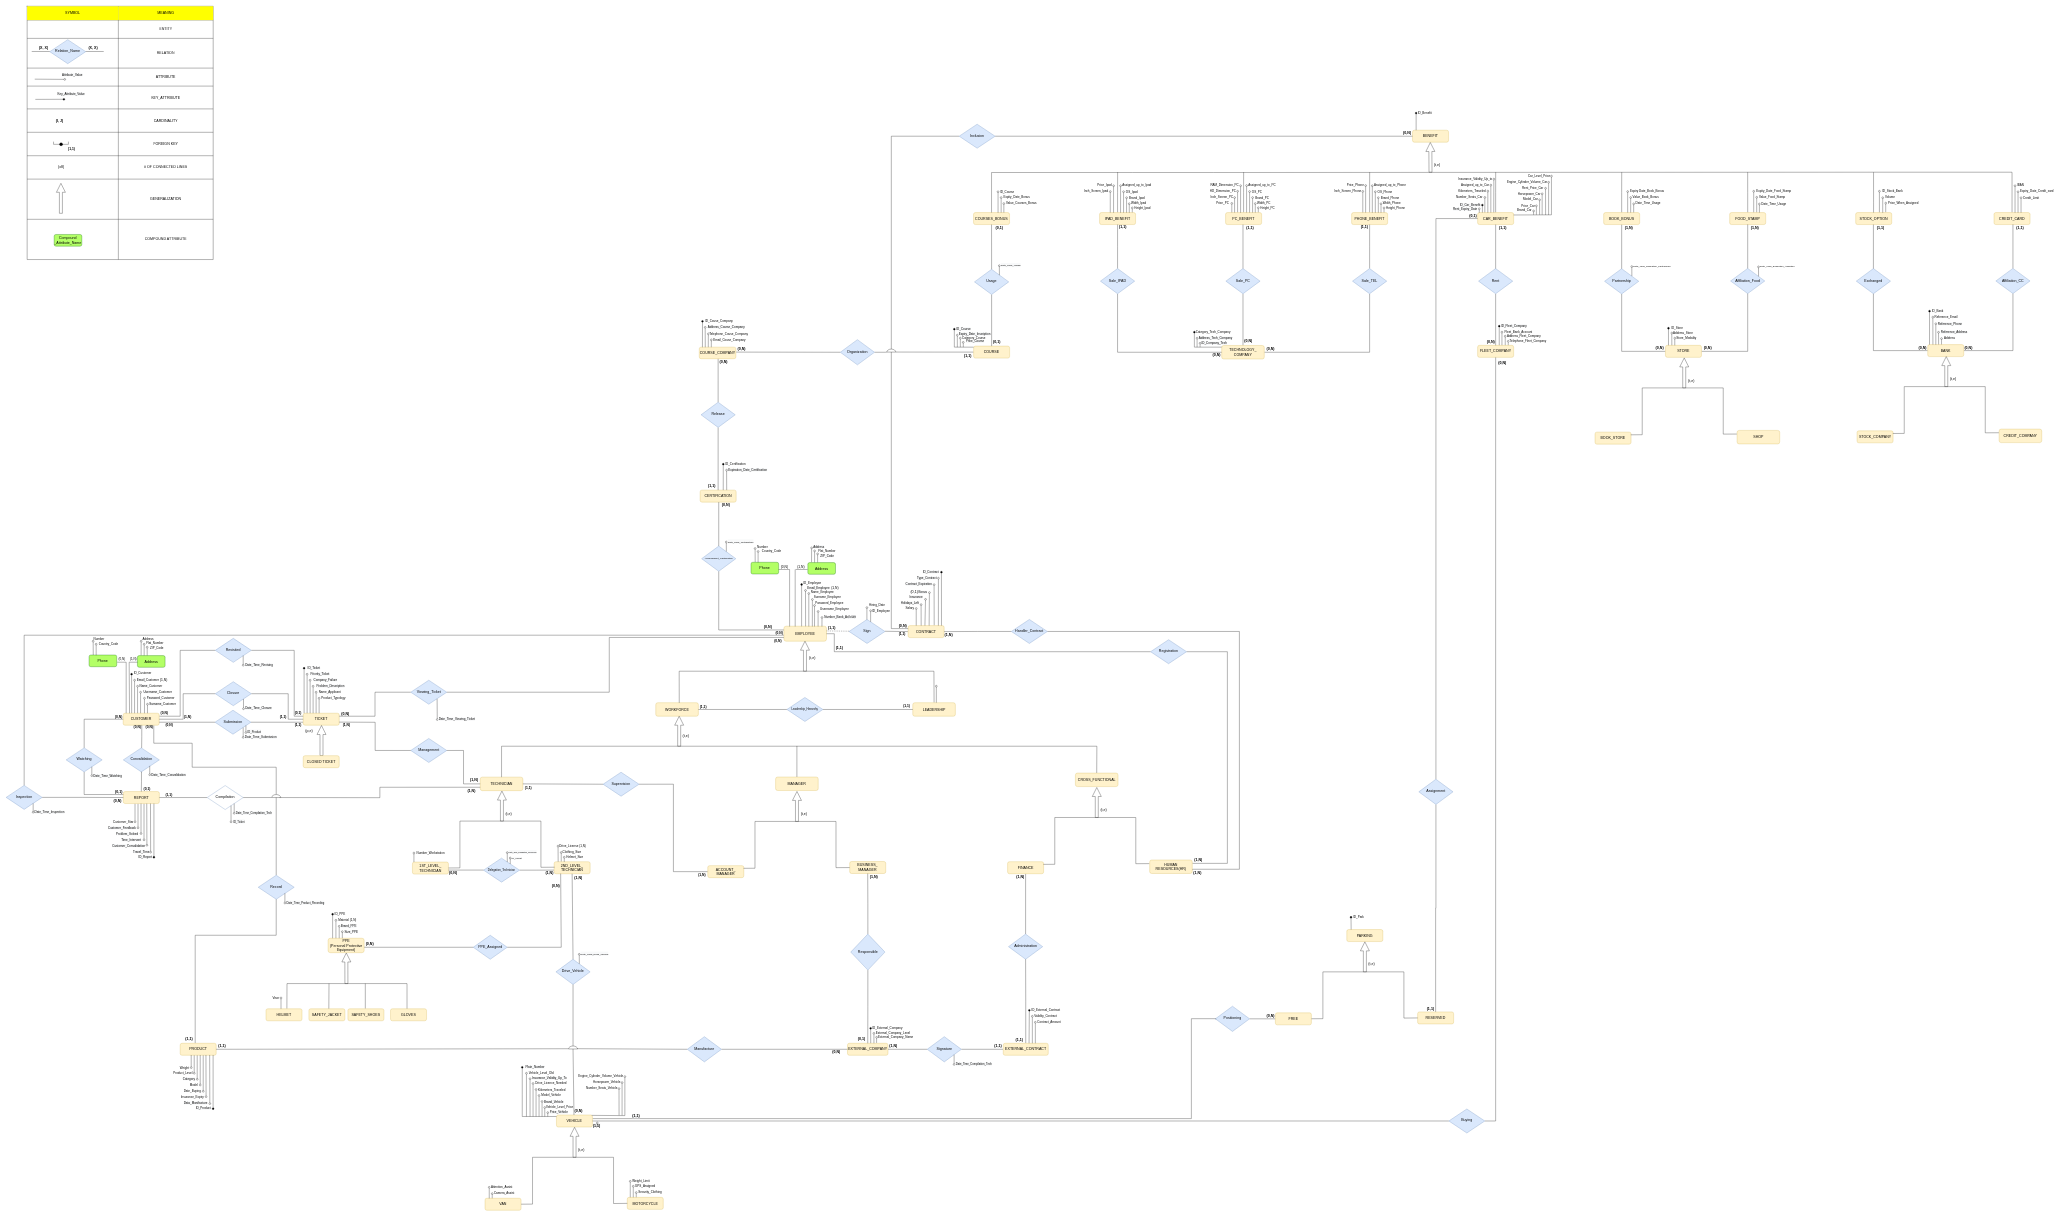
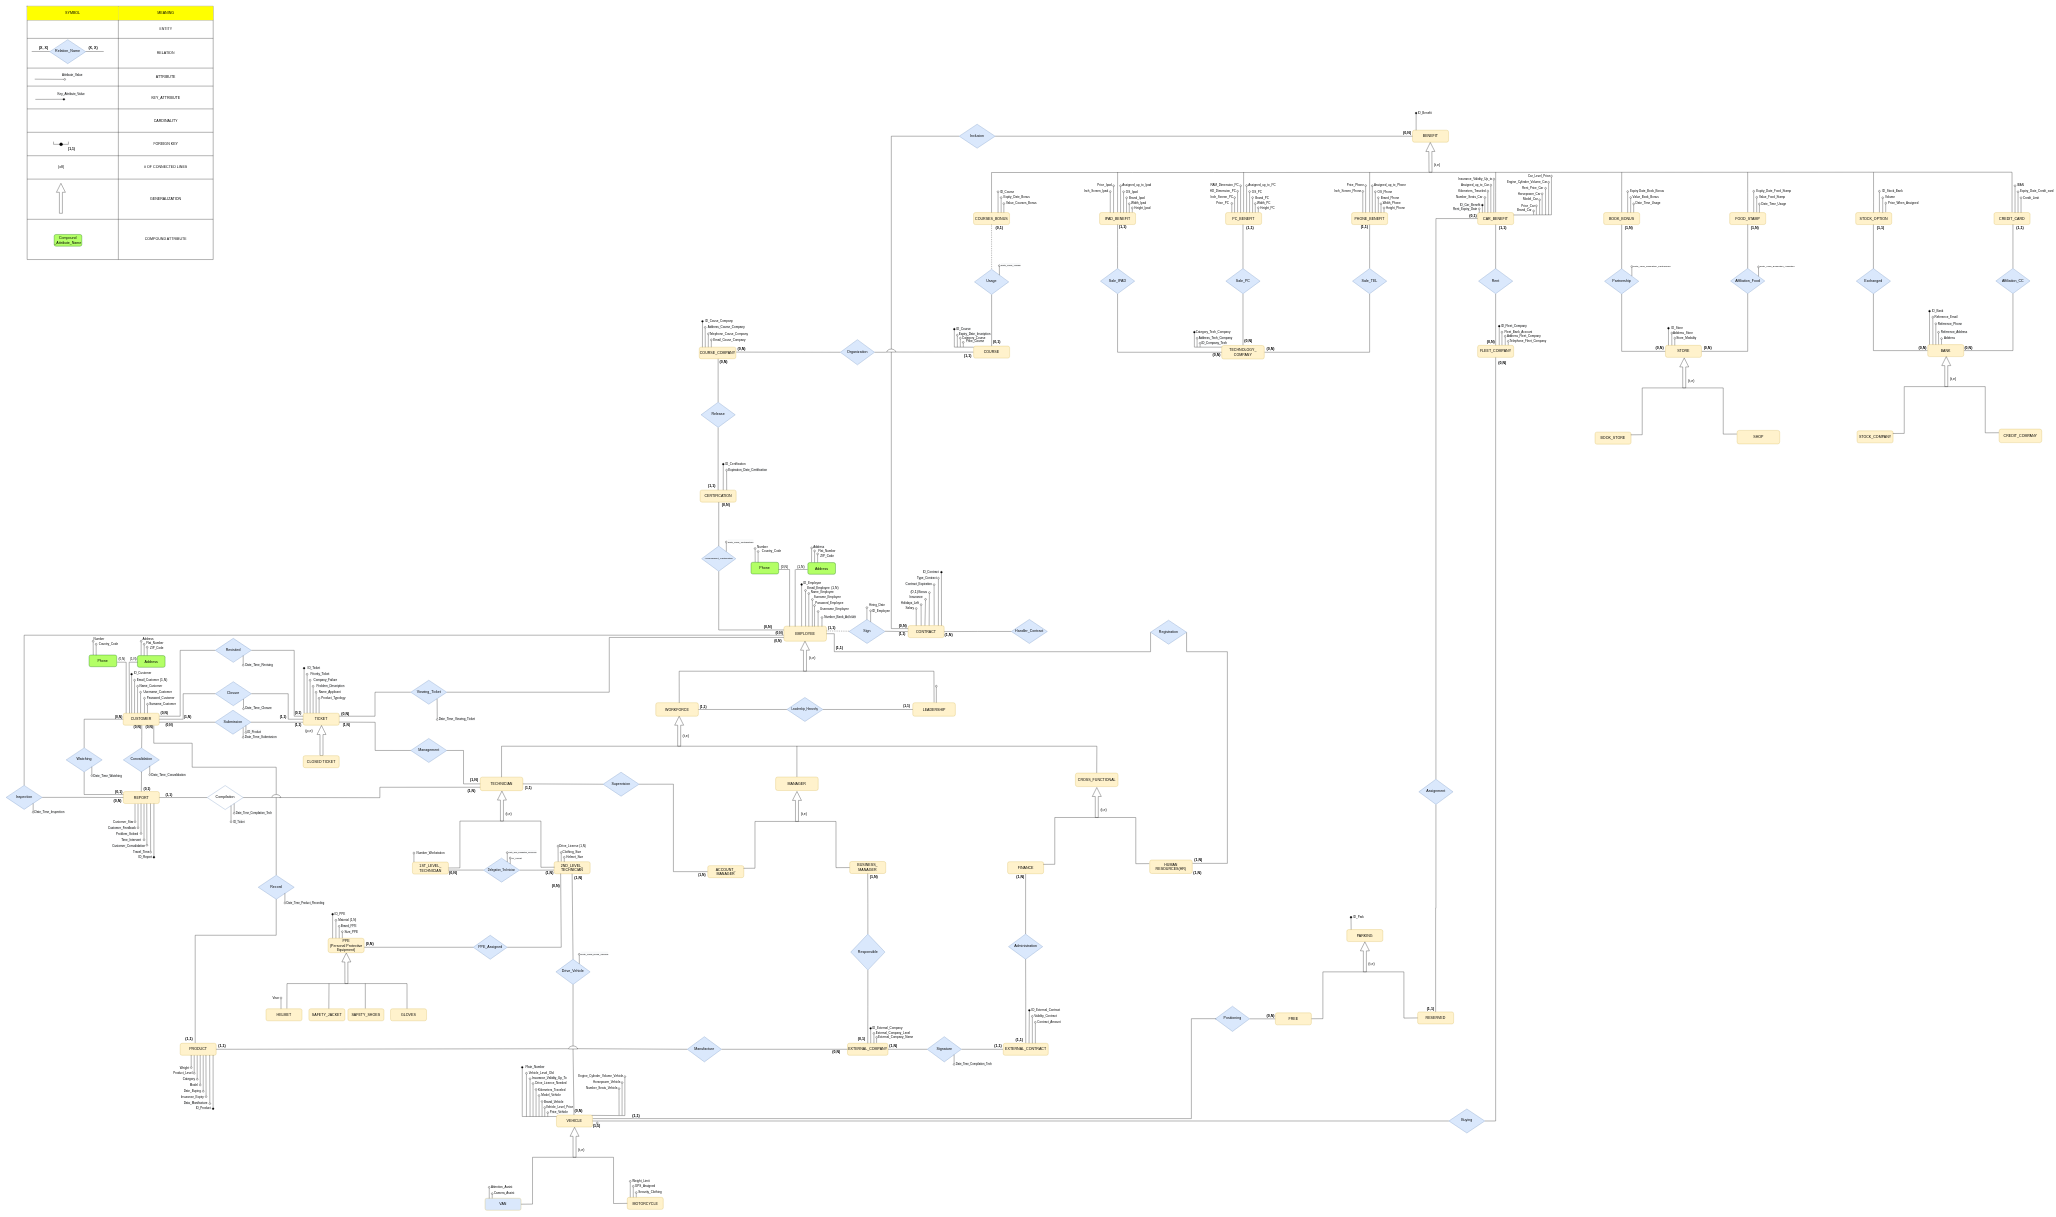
(59, 120) -> none
(991, 247) -> (991, 247)
(1172, 631) -> none
(1168, 651) -> (1168, 632)
(503, 1204) -> (503, 1204)
